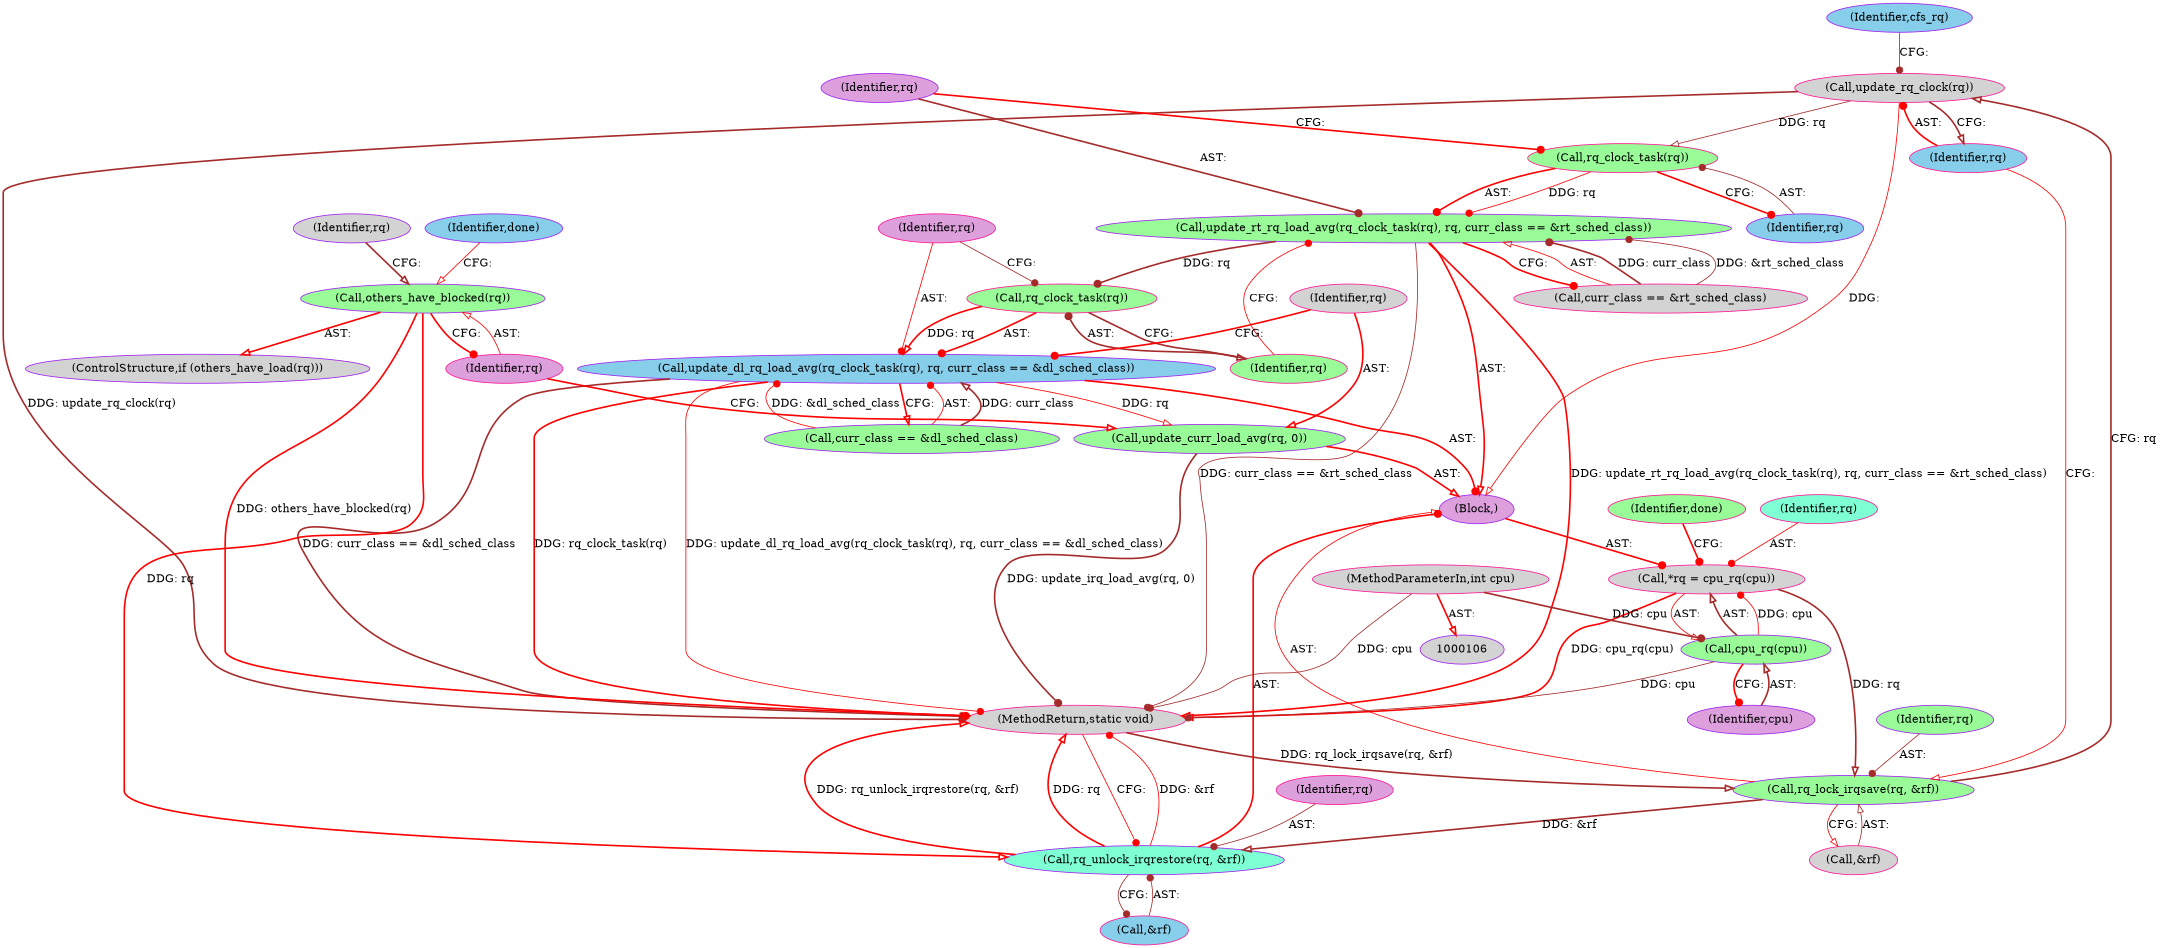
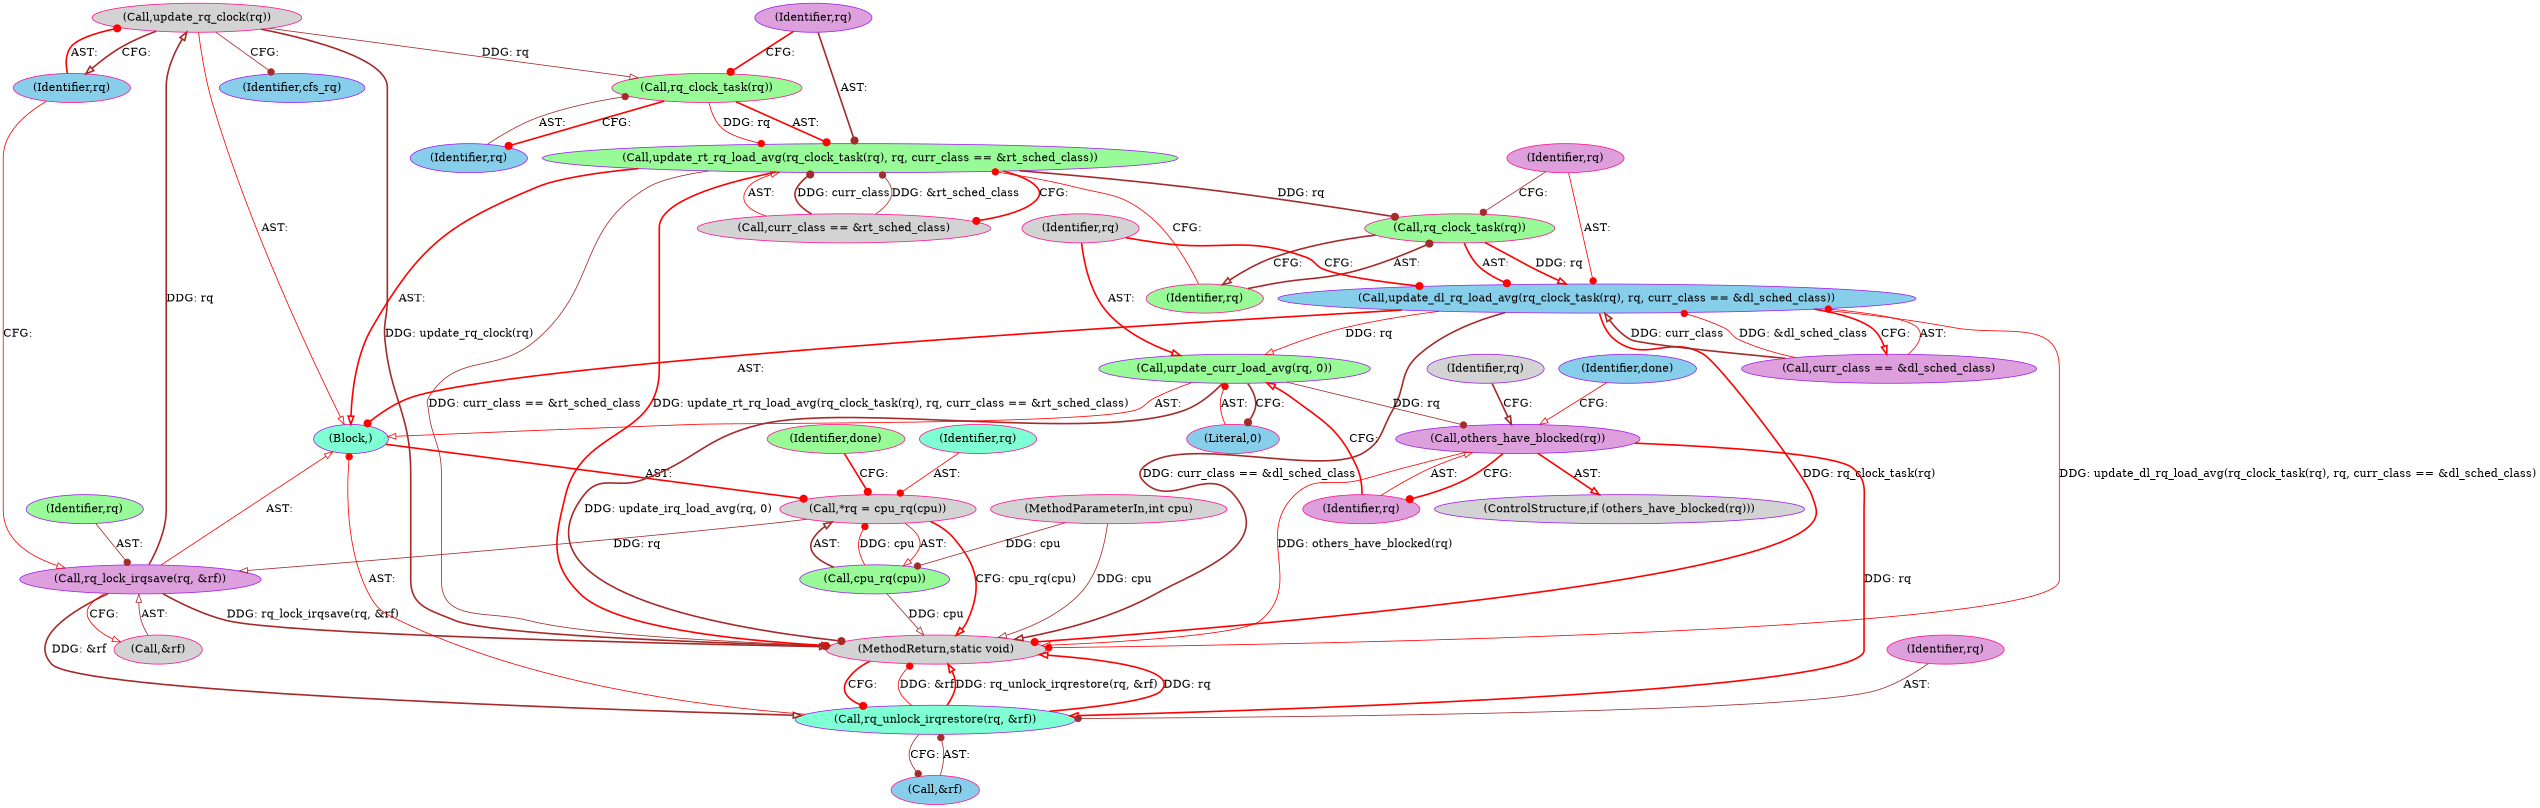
(1900, 50) -> (242, 51)
(423, 299) -> (1518, 439)
(1866, 299) -> (277, 228)
(198, 369) -> (1620, 509)
none -> (1374, 403)
(912, 439) -> (1889, 369)
none -> (1233, 439)
(2134, 439) -> (190, 299)
(1393, 460) -> (838, 423)
(1477, 509) -> (351, 439)
(1591, 616) -> (993, 544)
(1253, 626) -> (512, 663)
(1462, 650) -> none
(1622, 650) -> (1026, 579)
(1847, 662) -> (527, 547)
(1293, 673) -> (1077, 597)
(382, 683) -> (1280, 575)
(1546, 694) -> (902, 611)
(1751, 720) -> none
(1424, 775) -> (488, 638)
(1108, 787) -> (847, 681)
(1854, 790) -> (140, 579)
